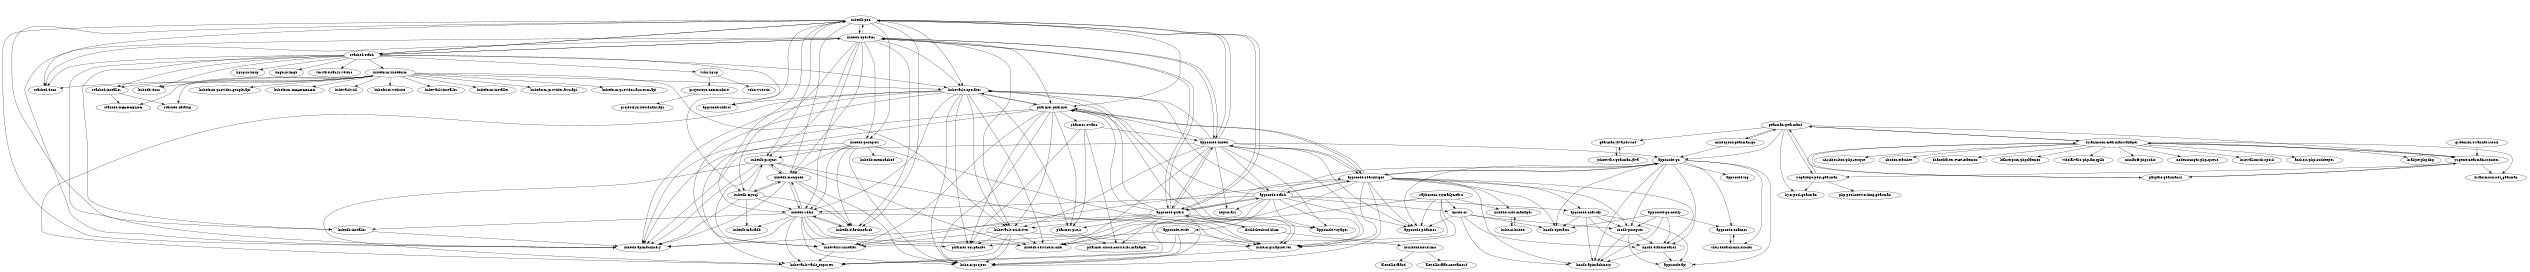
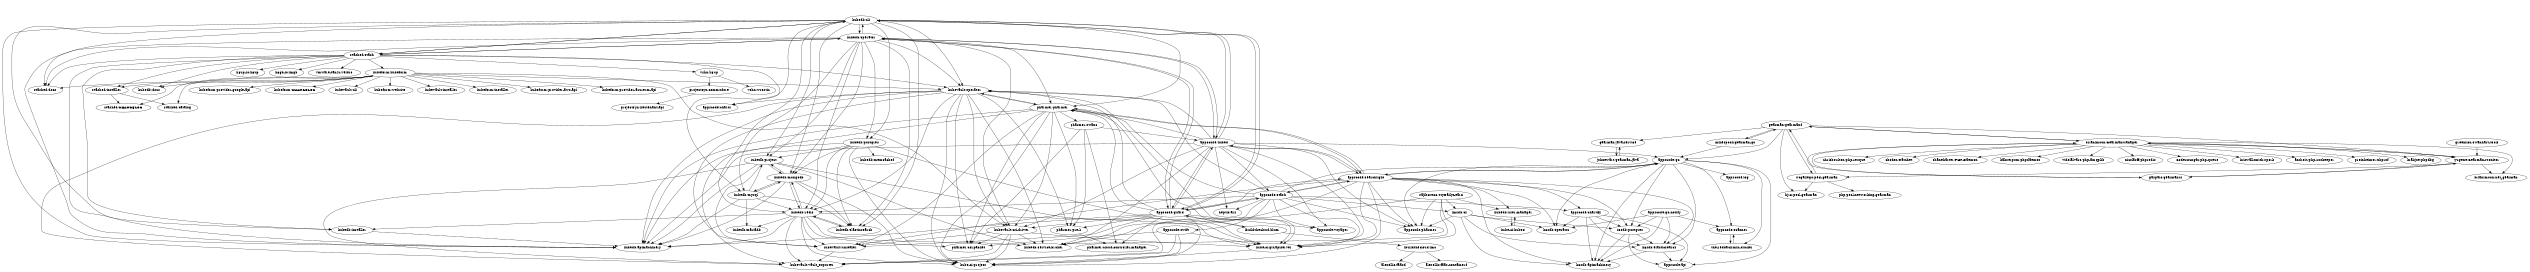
(861, 20) -> (861, 20)
none -> (2372, 160)
